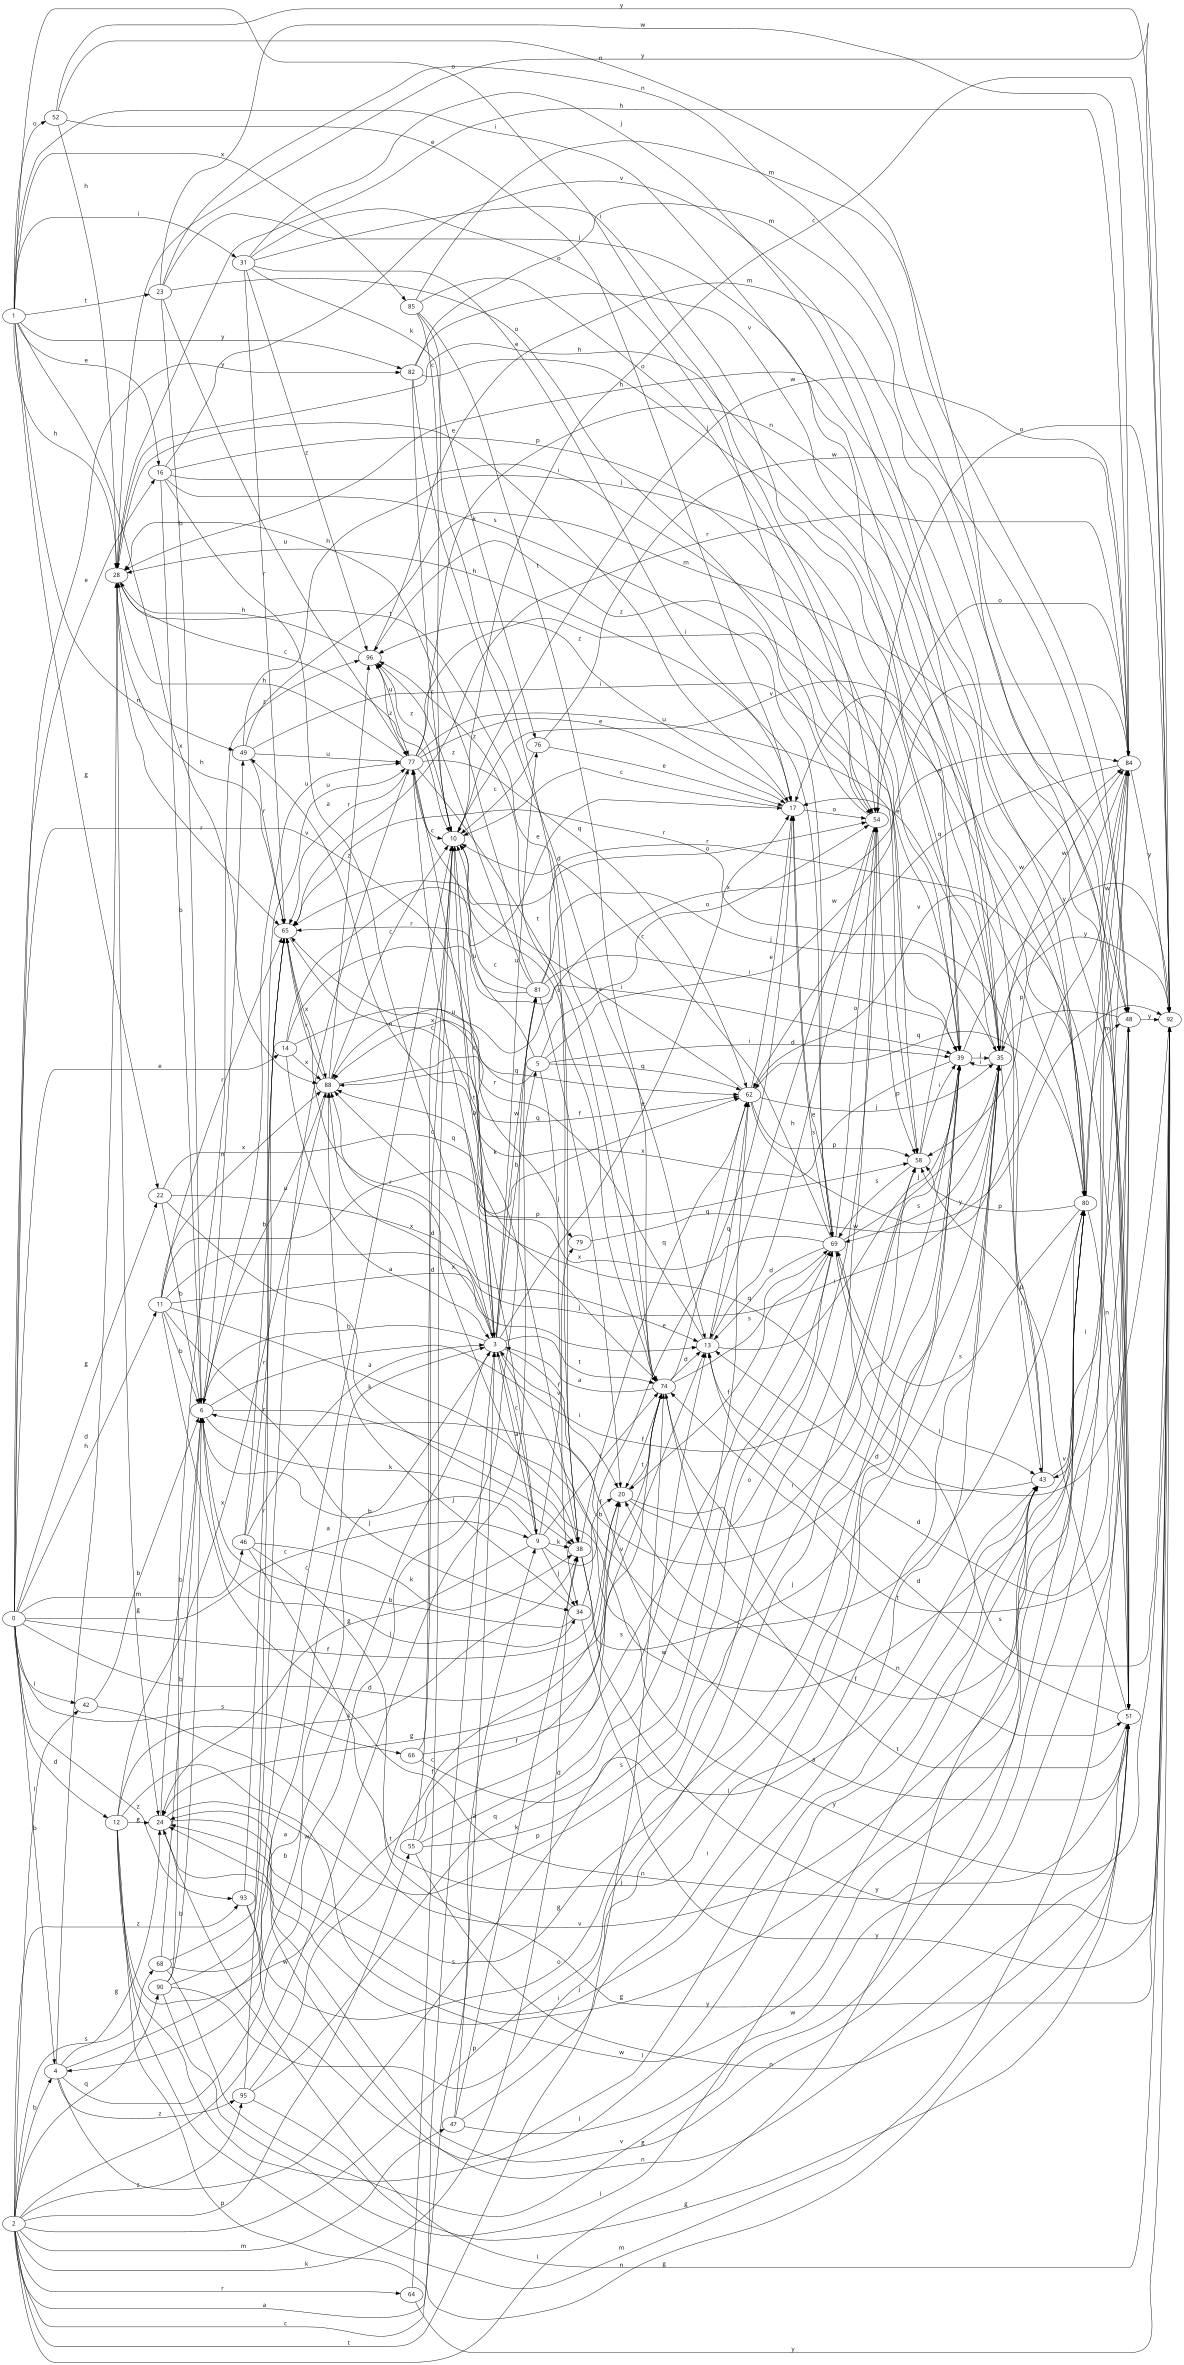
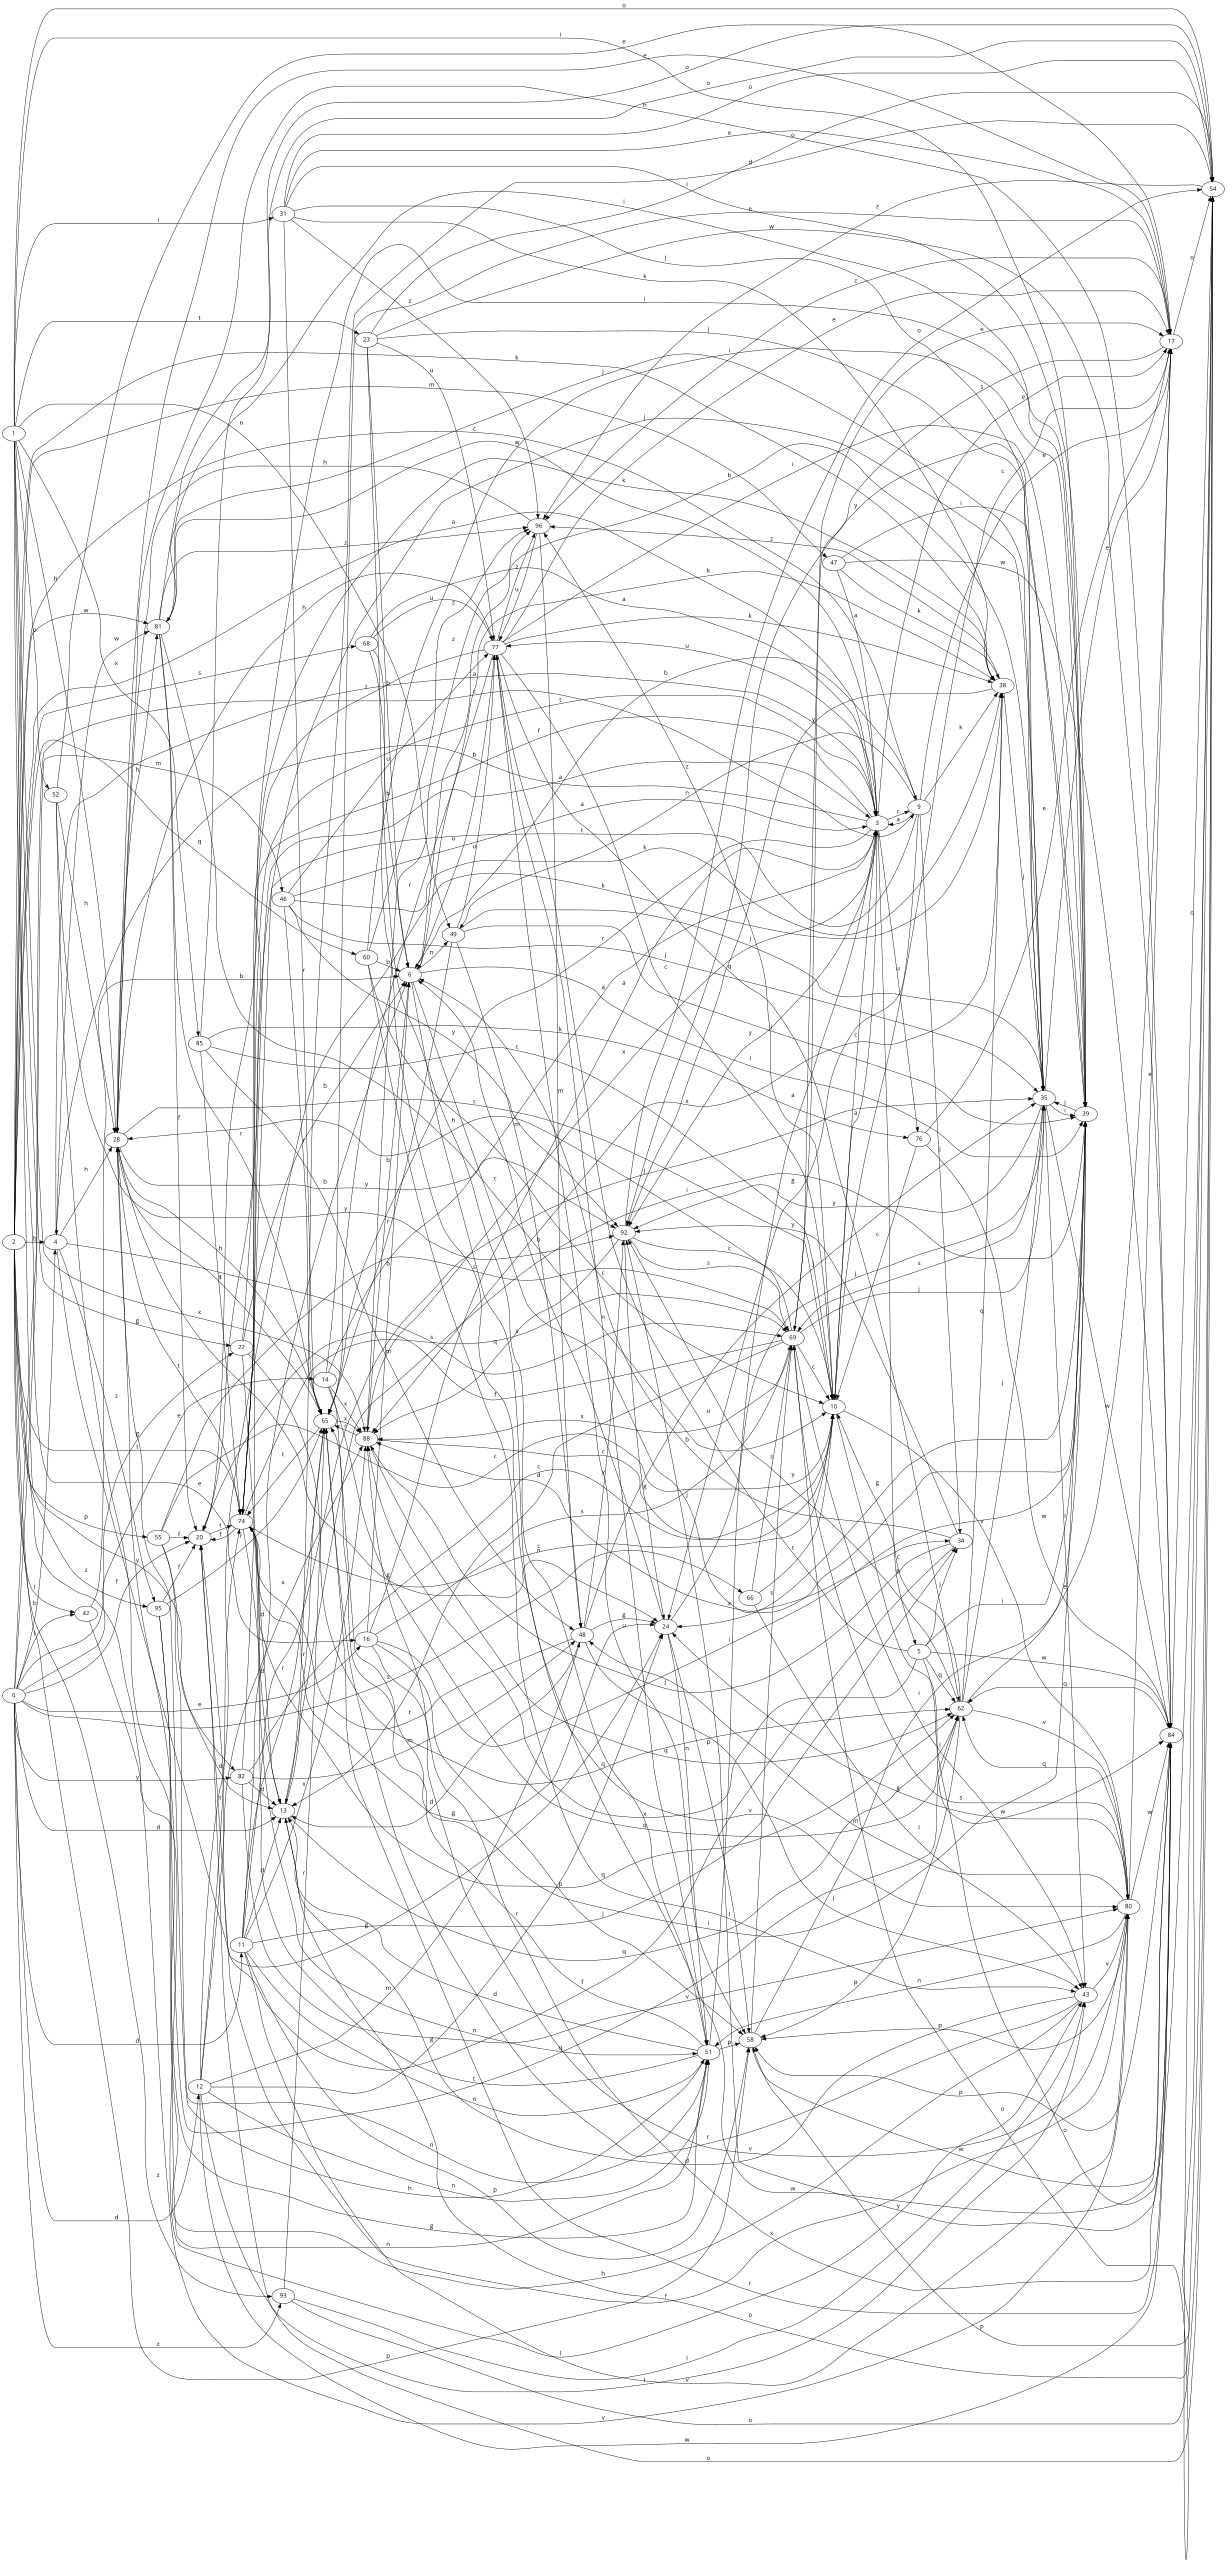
(412, 620) -> (133, 811)
(793, 1124) -> (750, 2315)
(580, 1243) -> none
(641, 1328) -> (988, 1200)
(332, 1331) -> none
(160, 1987) -> (366, 958)
(412, 2295) -> none
